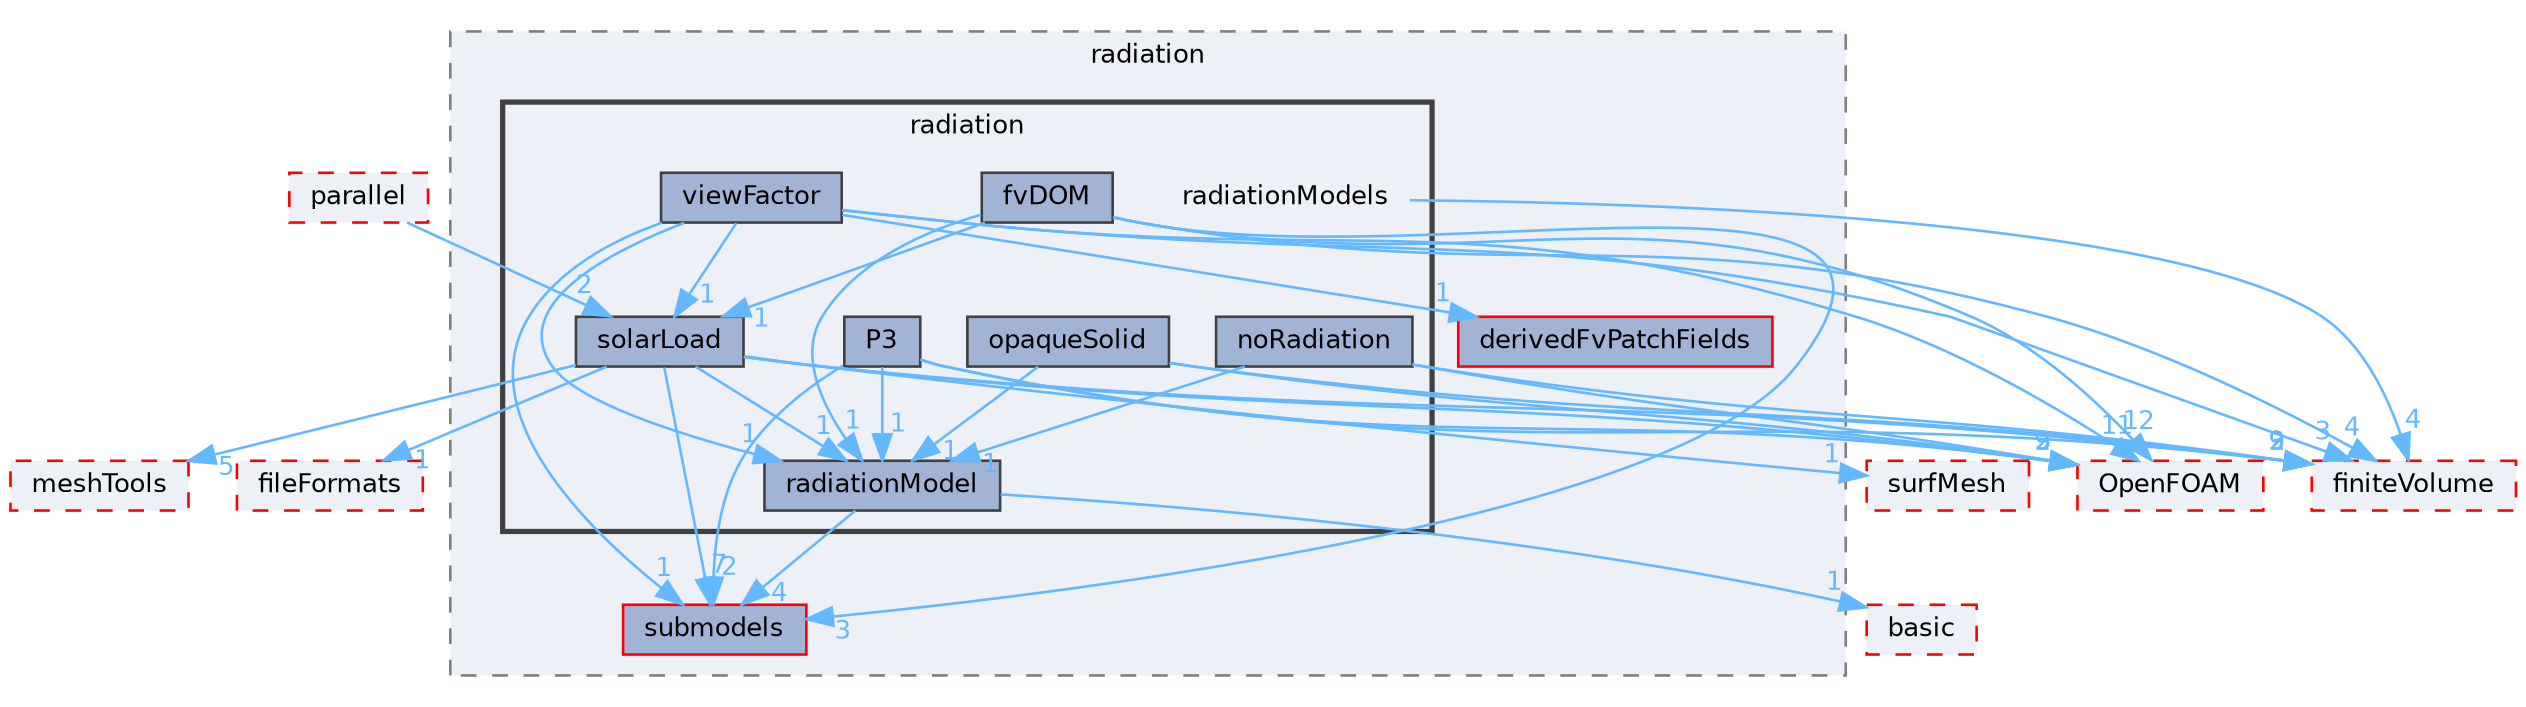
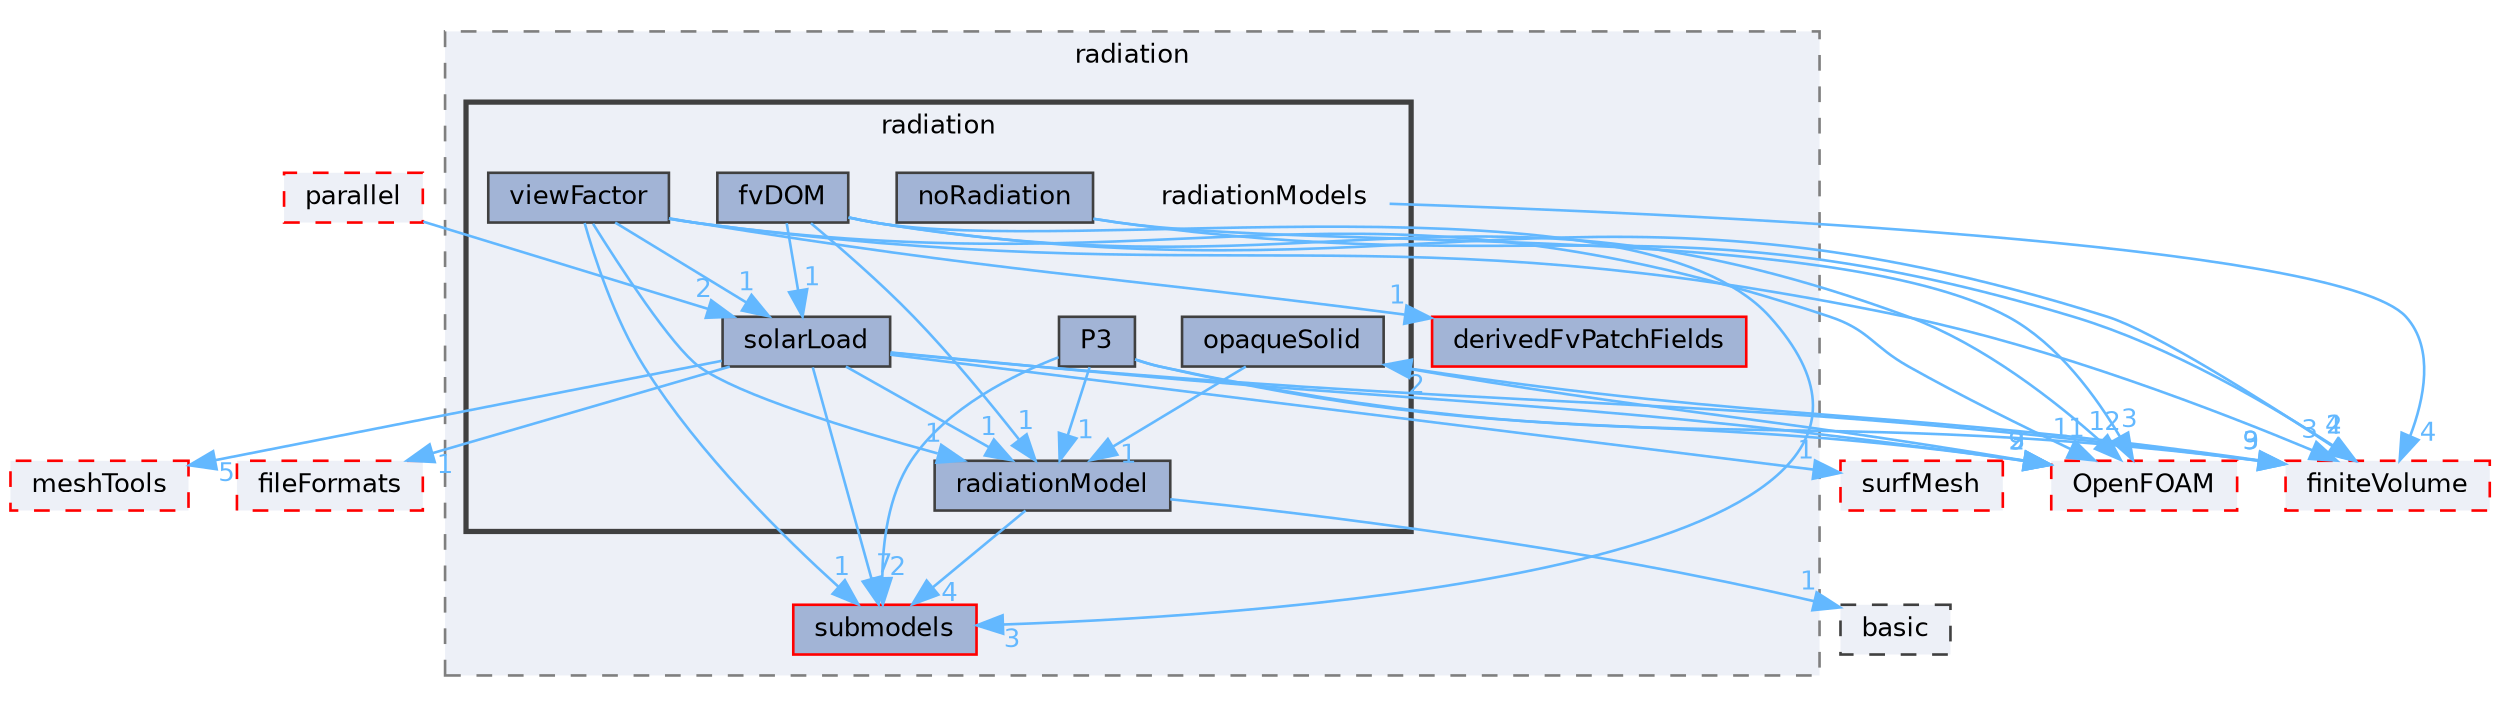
(1727, 413) -> (1848, 417)
(1091, 416) -> none
(1922, 630) -> (1895, 630)
